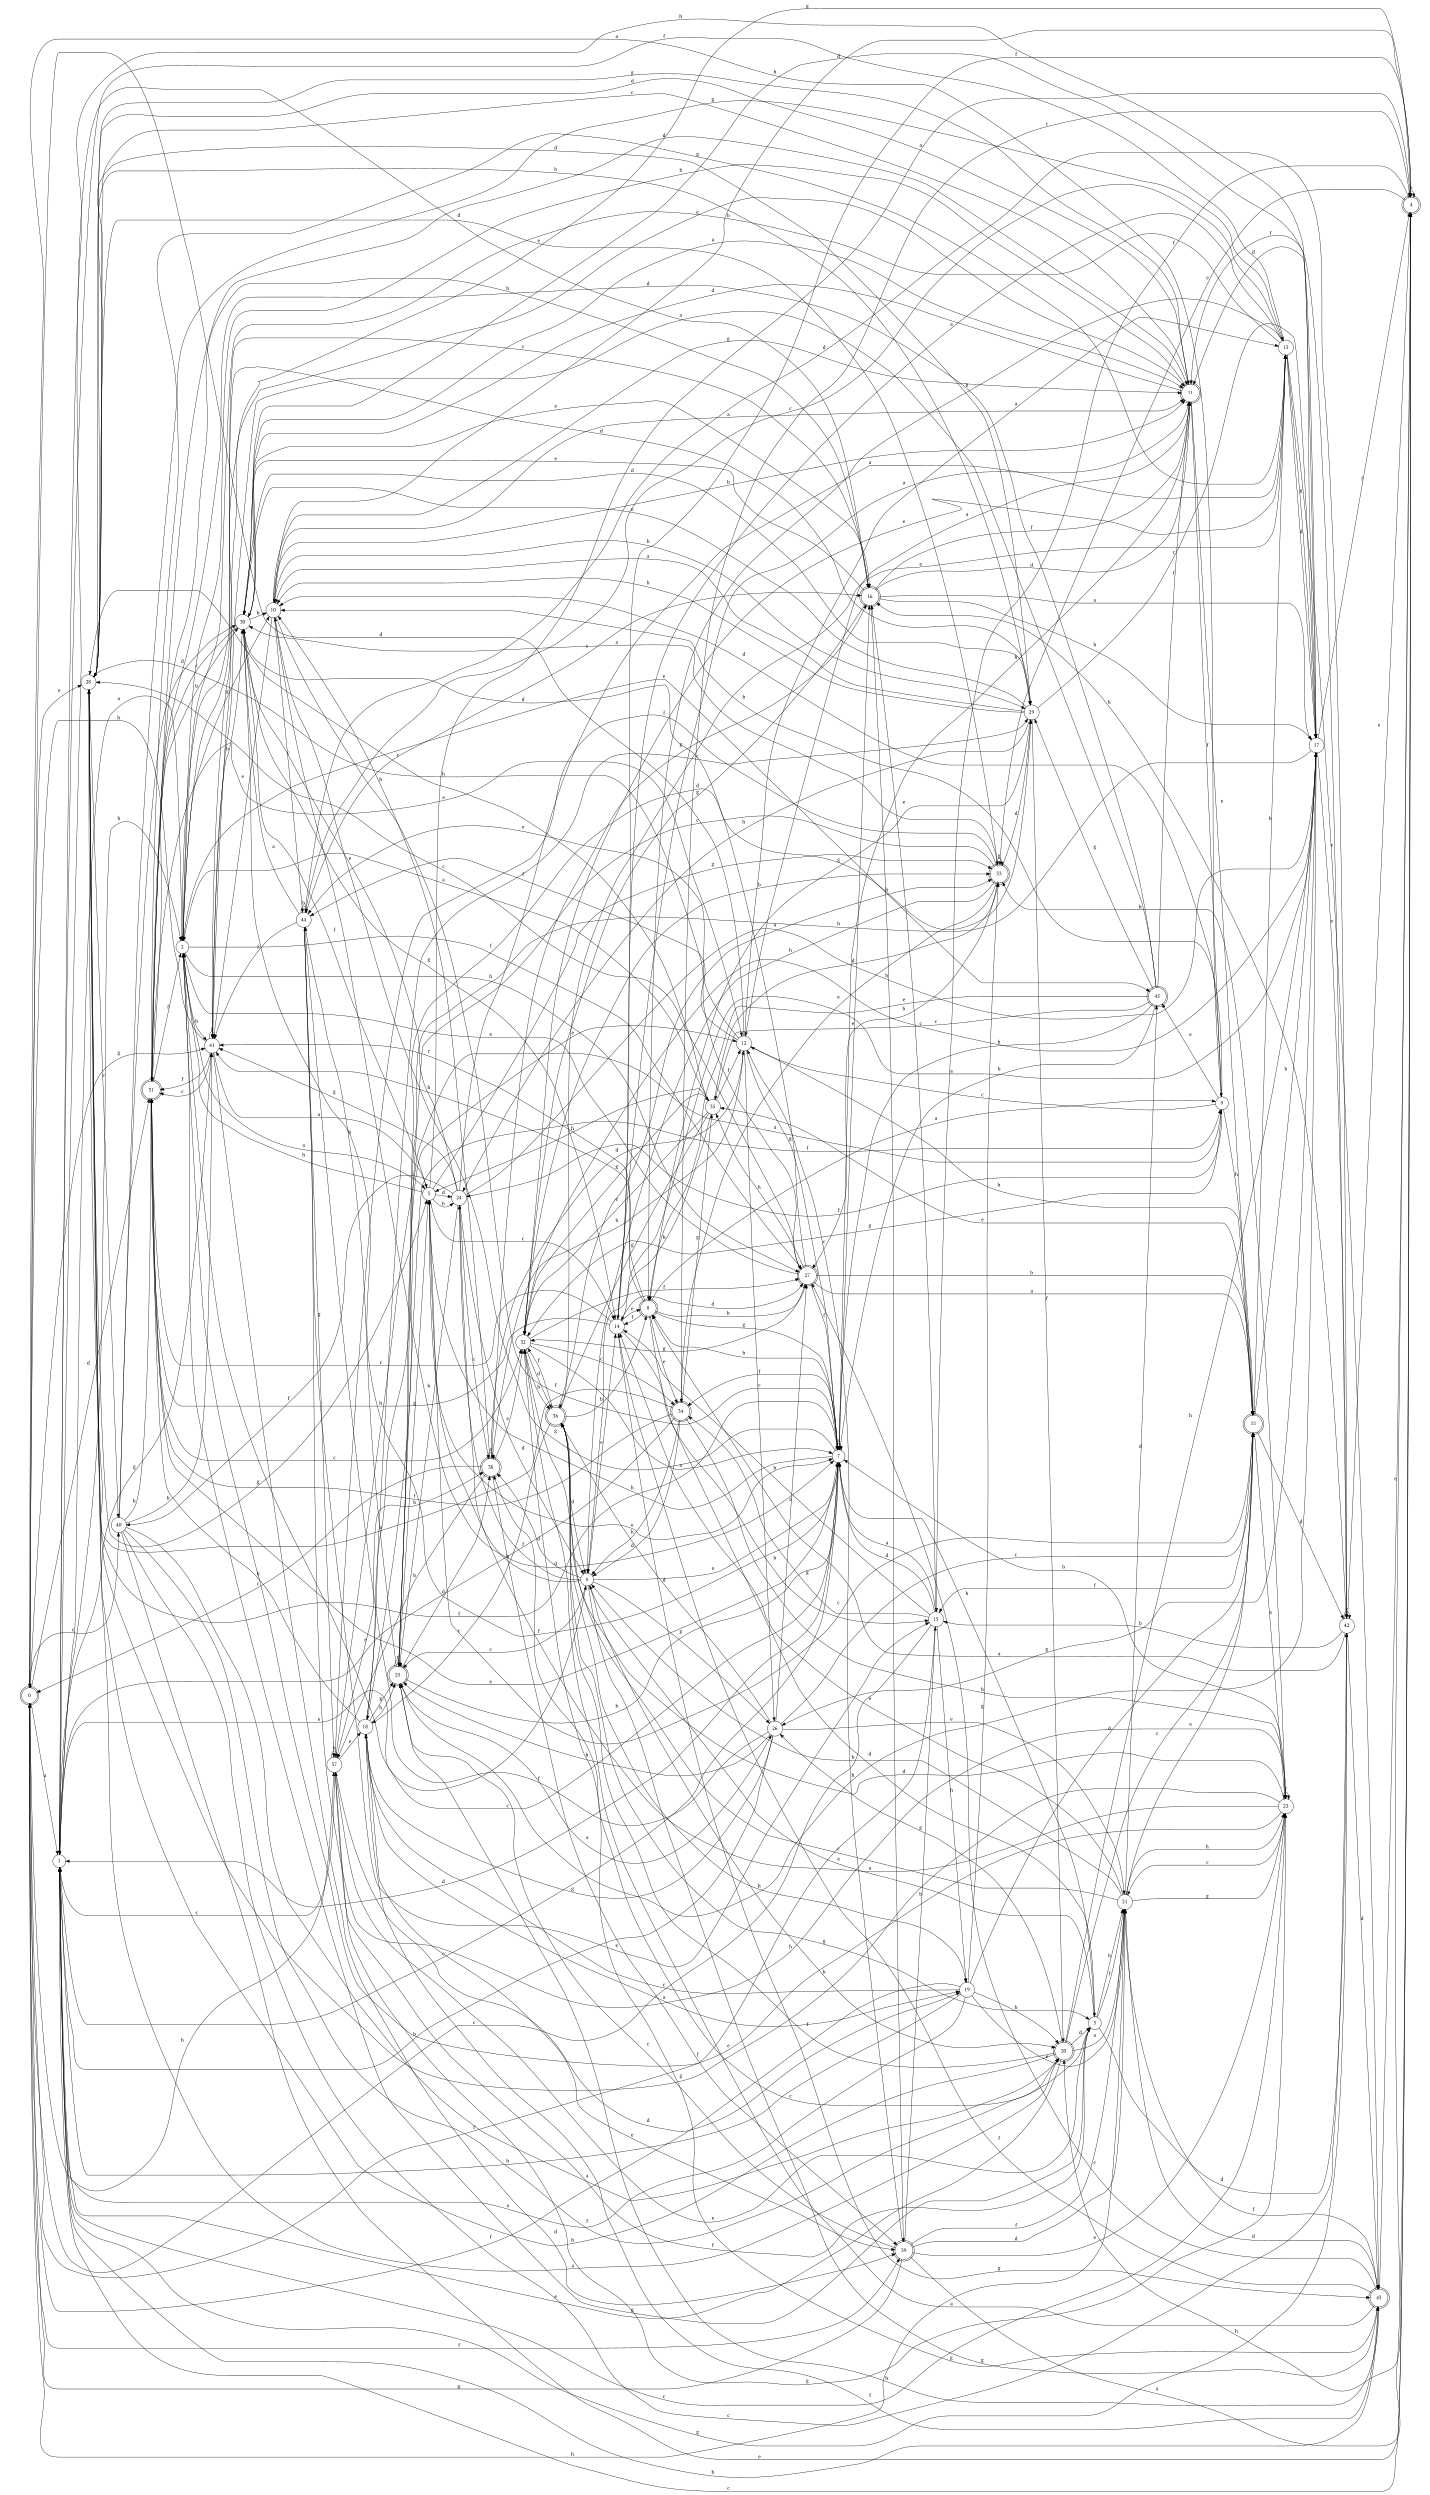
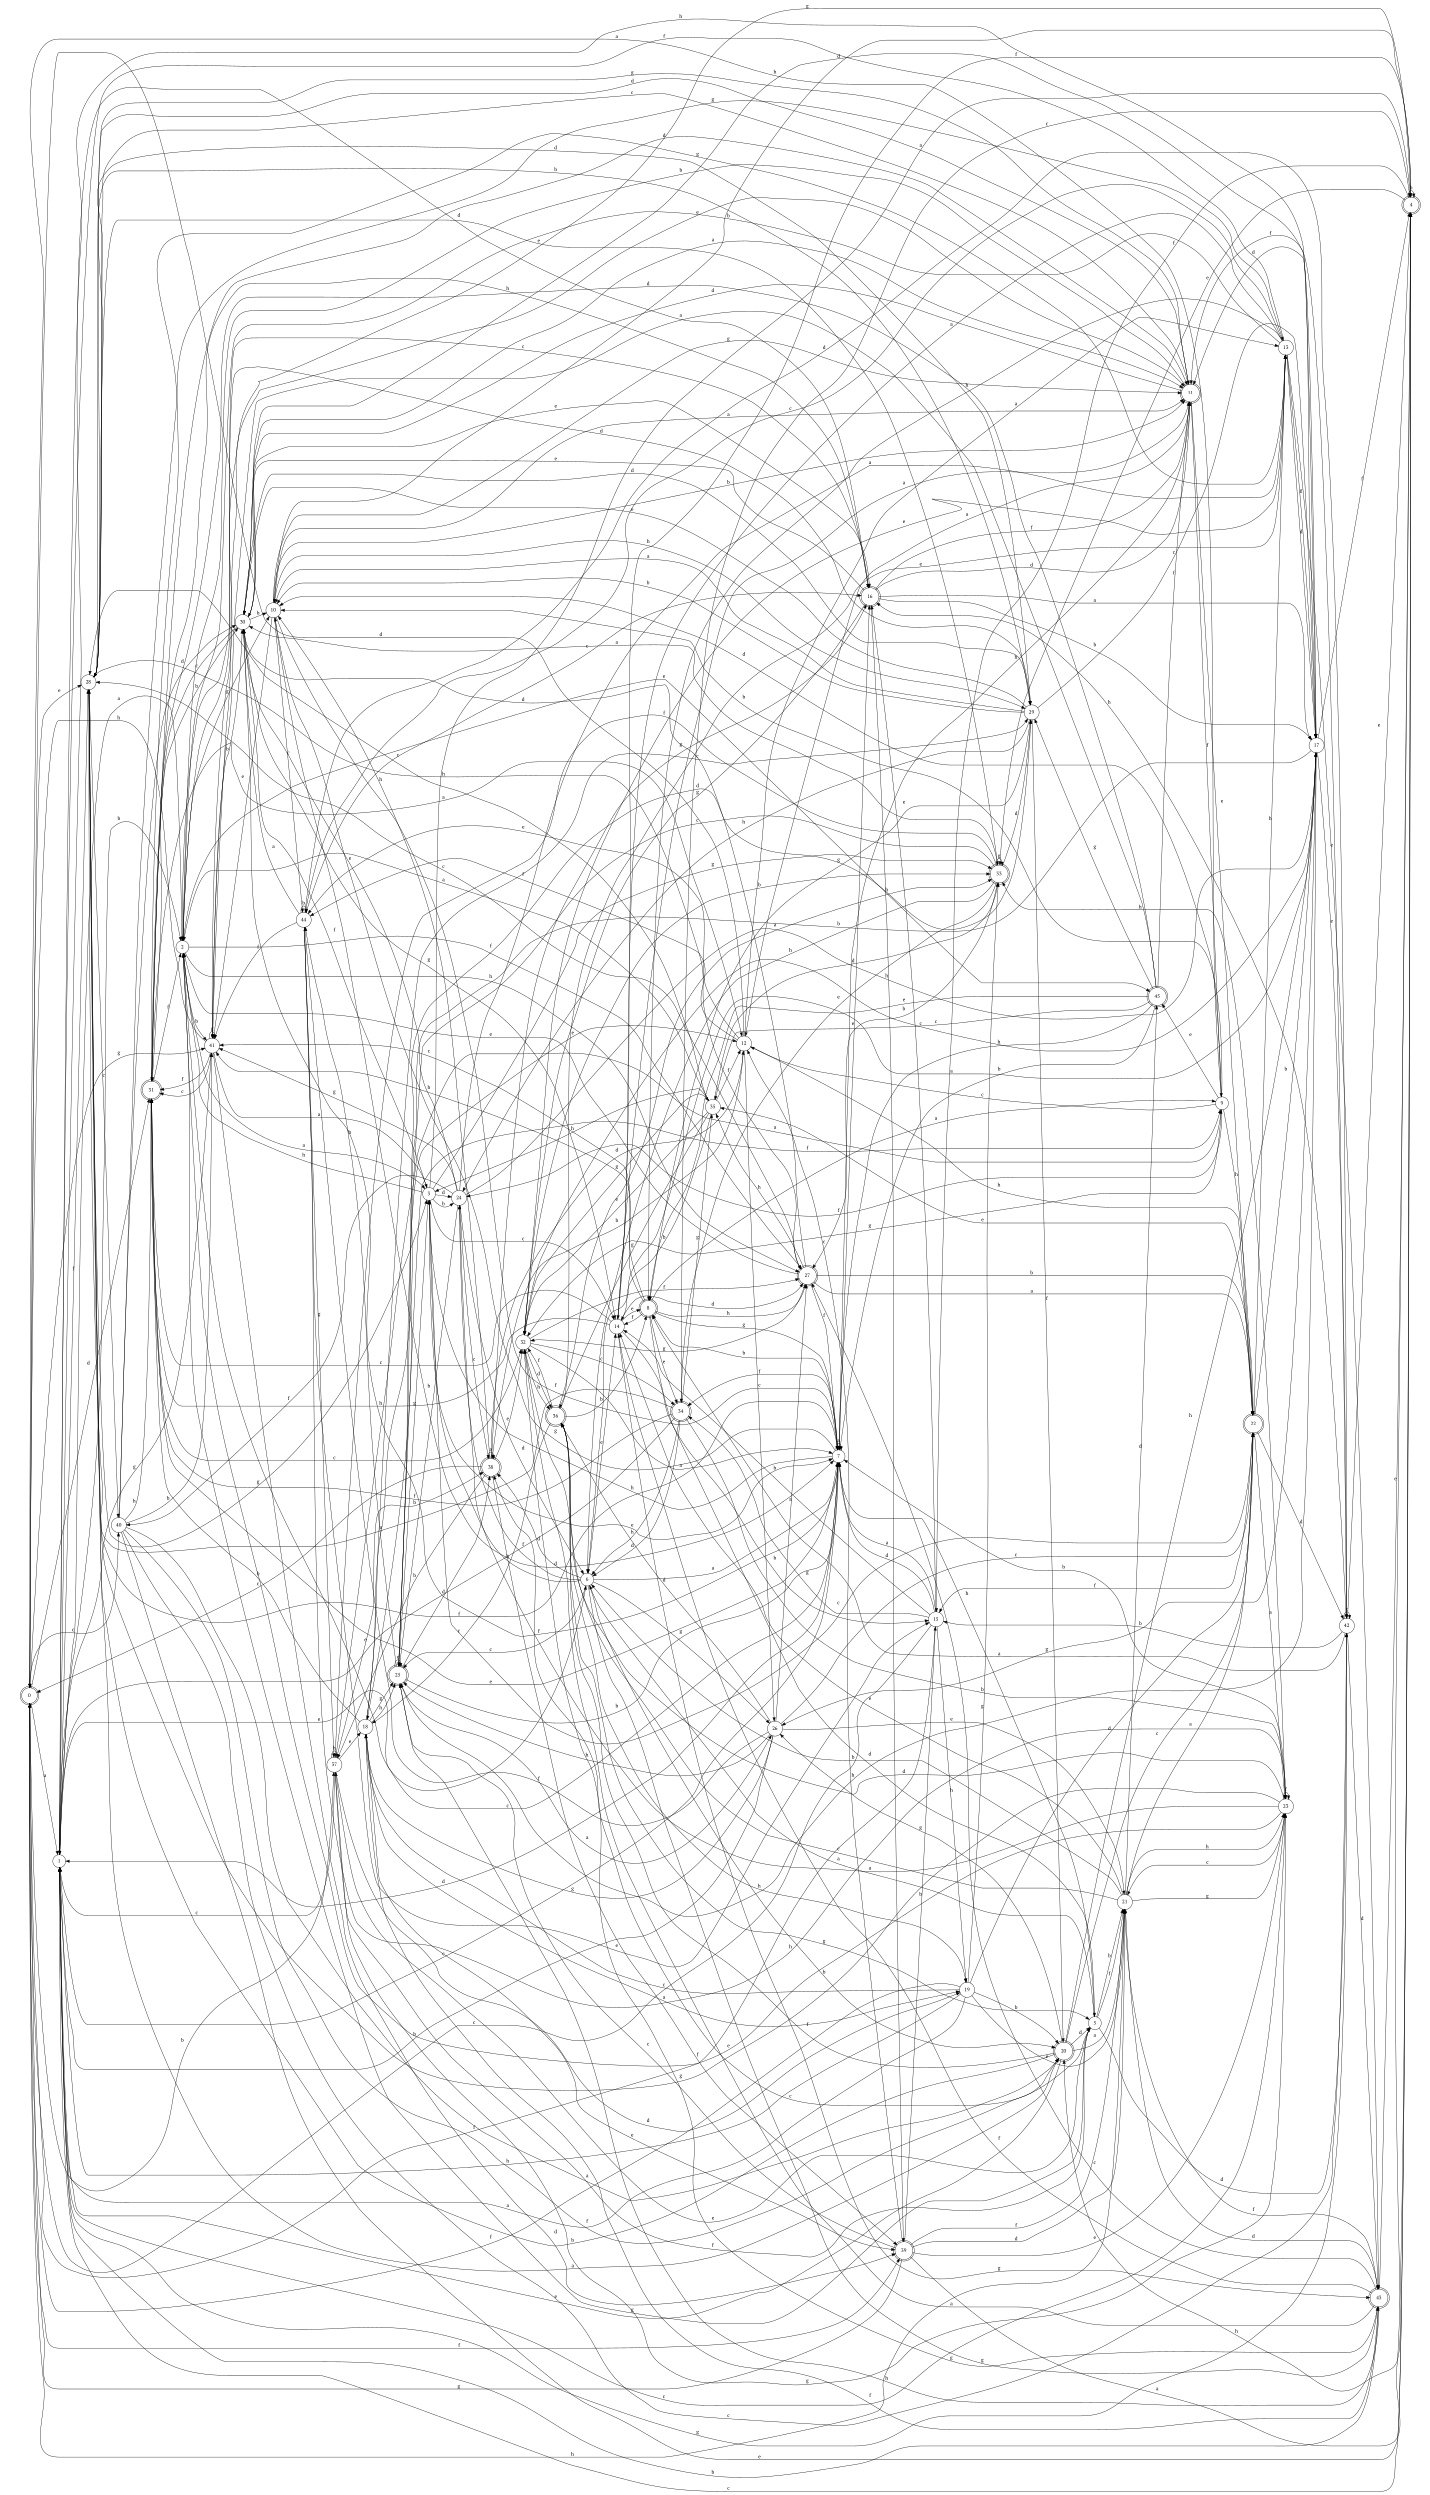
(812, 1243) -> none
none -> (74, 1274)
(573, 1519) -> none
